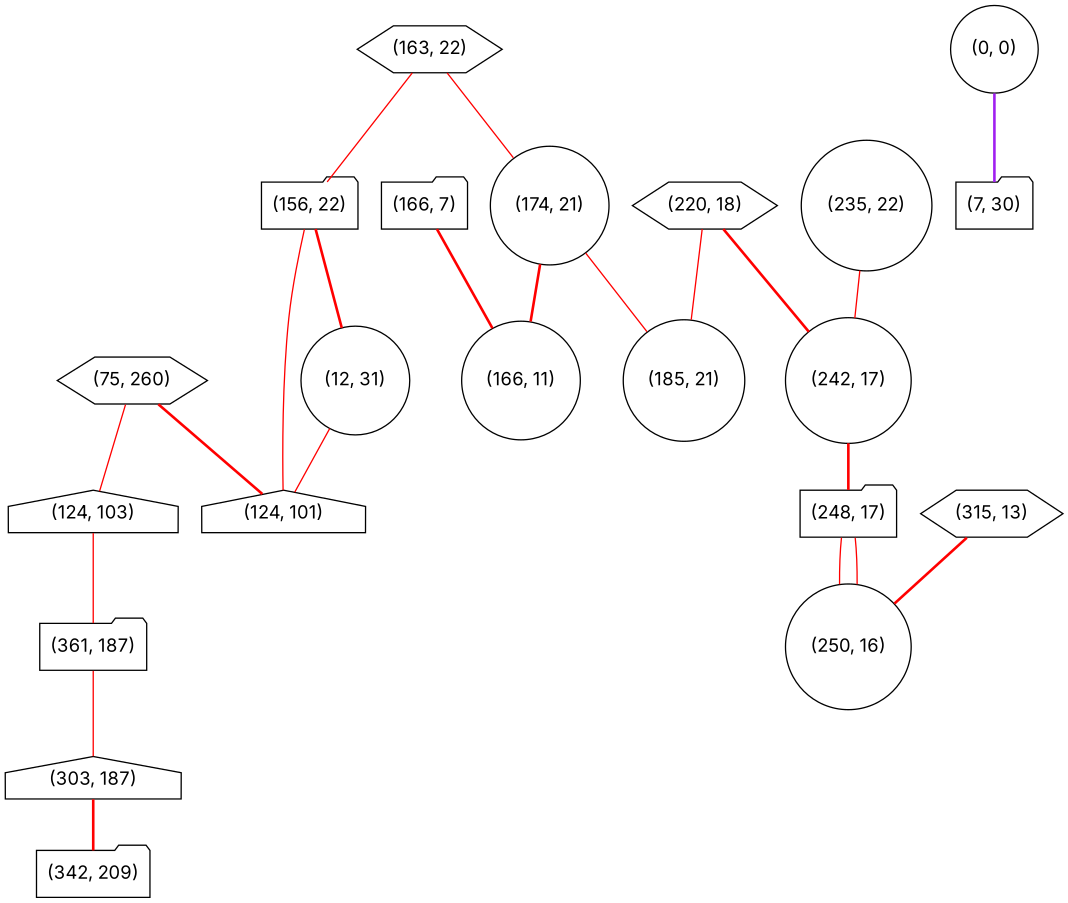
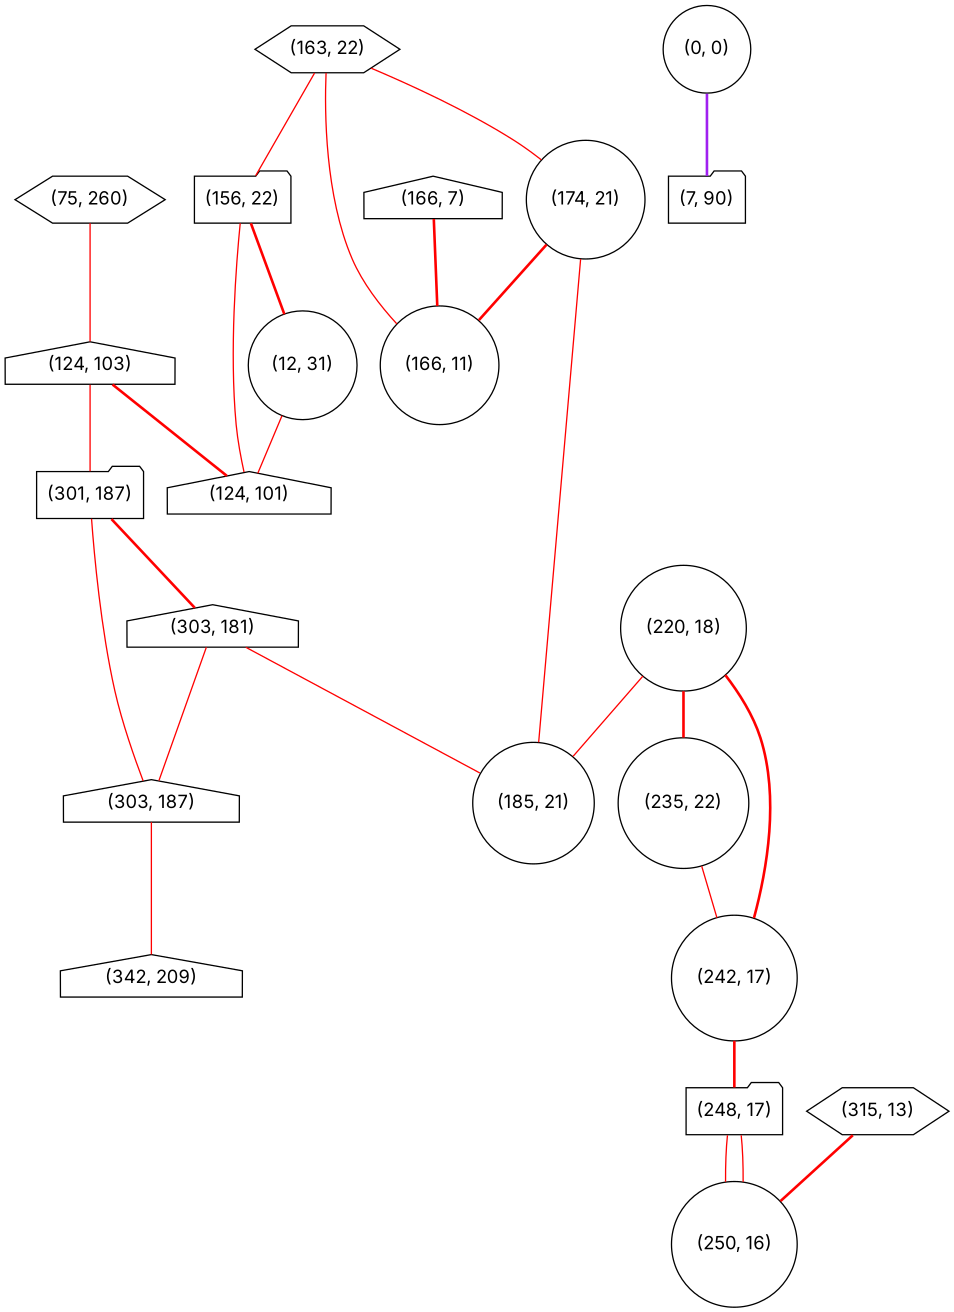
none -> (336, 206)
(424, 206) -> (433, 200)
(705, 206) -> (683, 628)
(994, 206) -> (707, 200)
(210, 449) -> (170, 430)
none -> (213, 628)
(93, 647) -> (90, 495)
none -> (683, 714)
(93, 825) -> (151, 888)
(93, 874) -> (151, 978)
